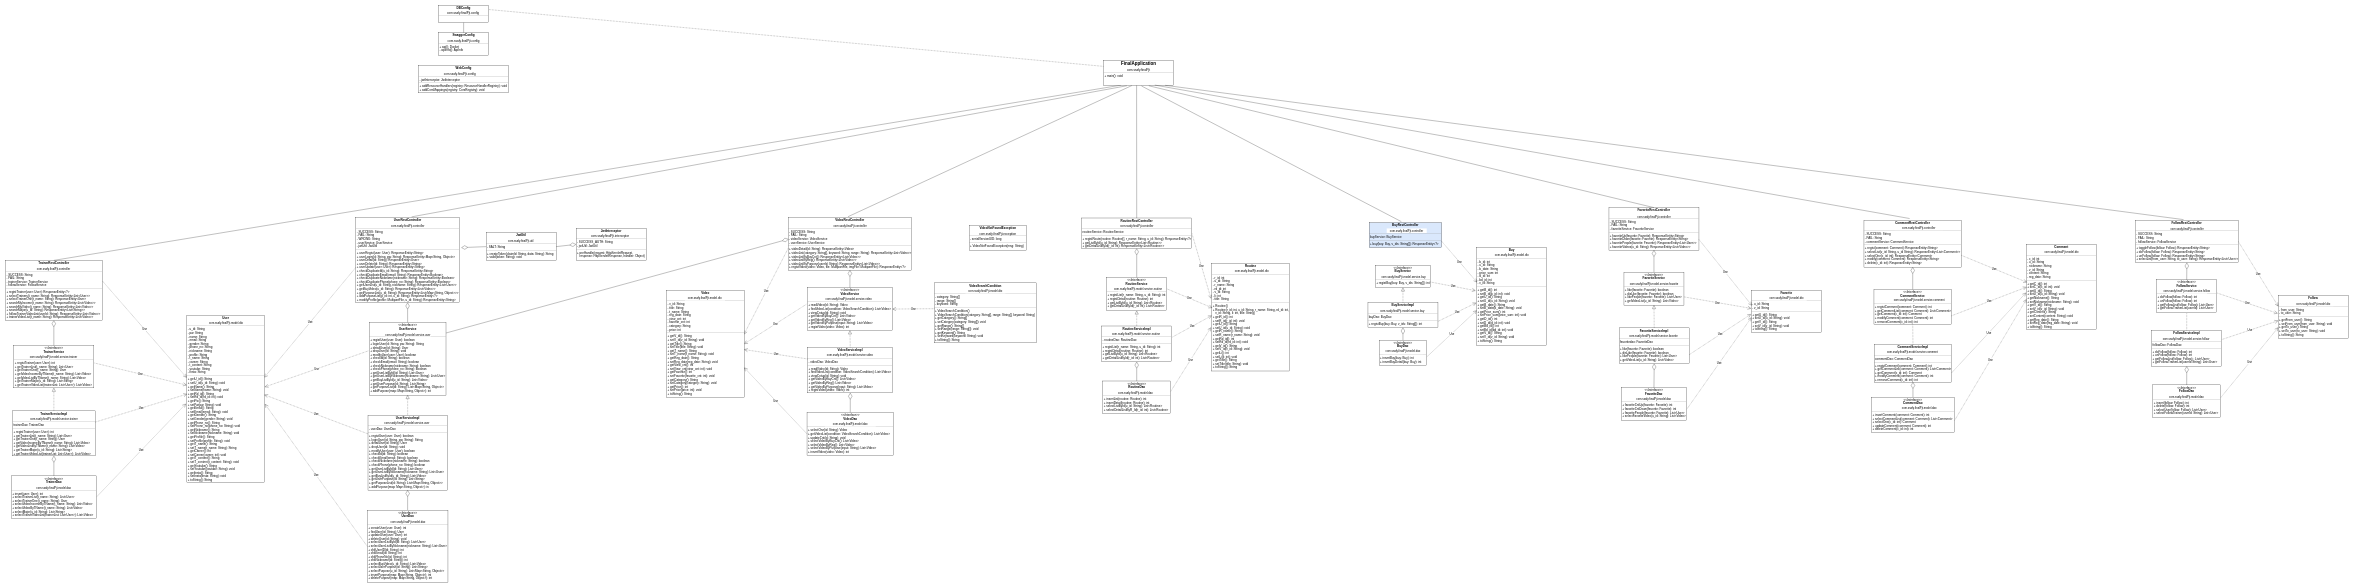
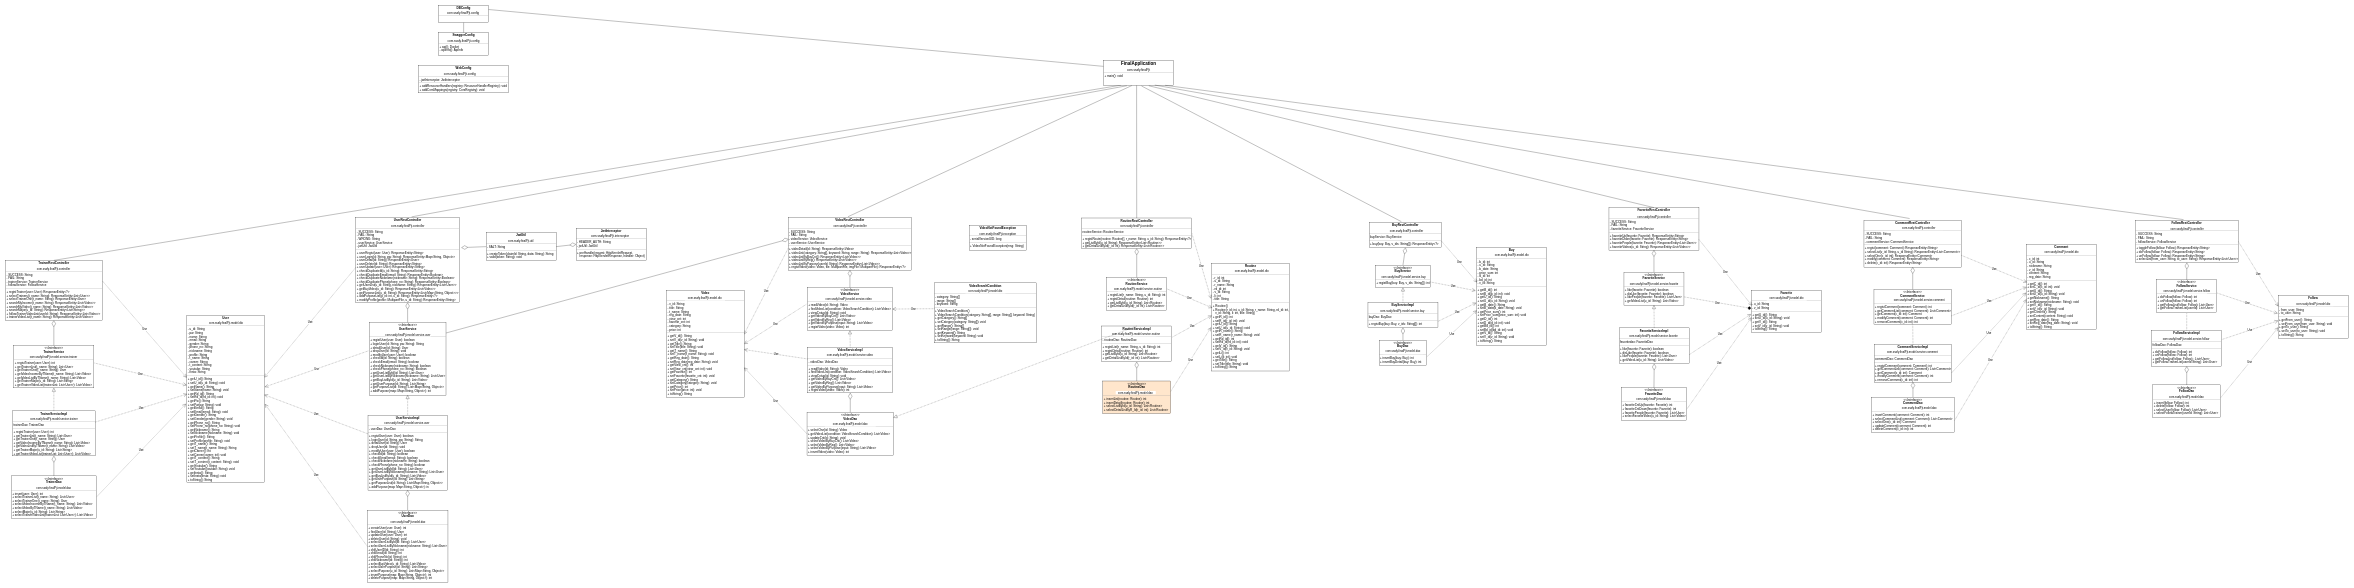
(796, 38) -> (796, 38)
(1405, 235) -> (1405, 235)
(613, 237) -> (613, 237)
none -> (1403, 260)
(1748, 308) -> (1746, 308)
(1136, 320) -> (1053, 357)
(1136, 397) -> (1136, 397)
